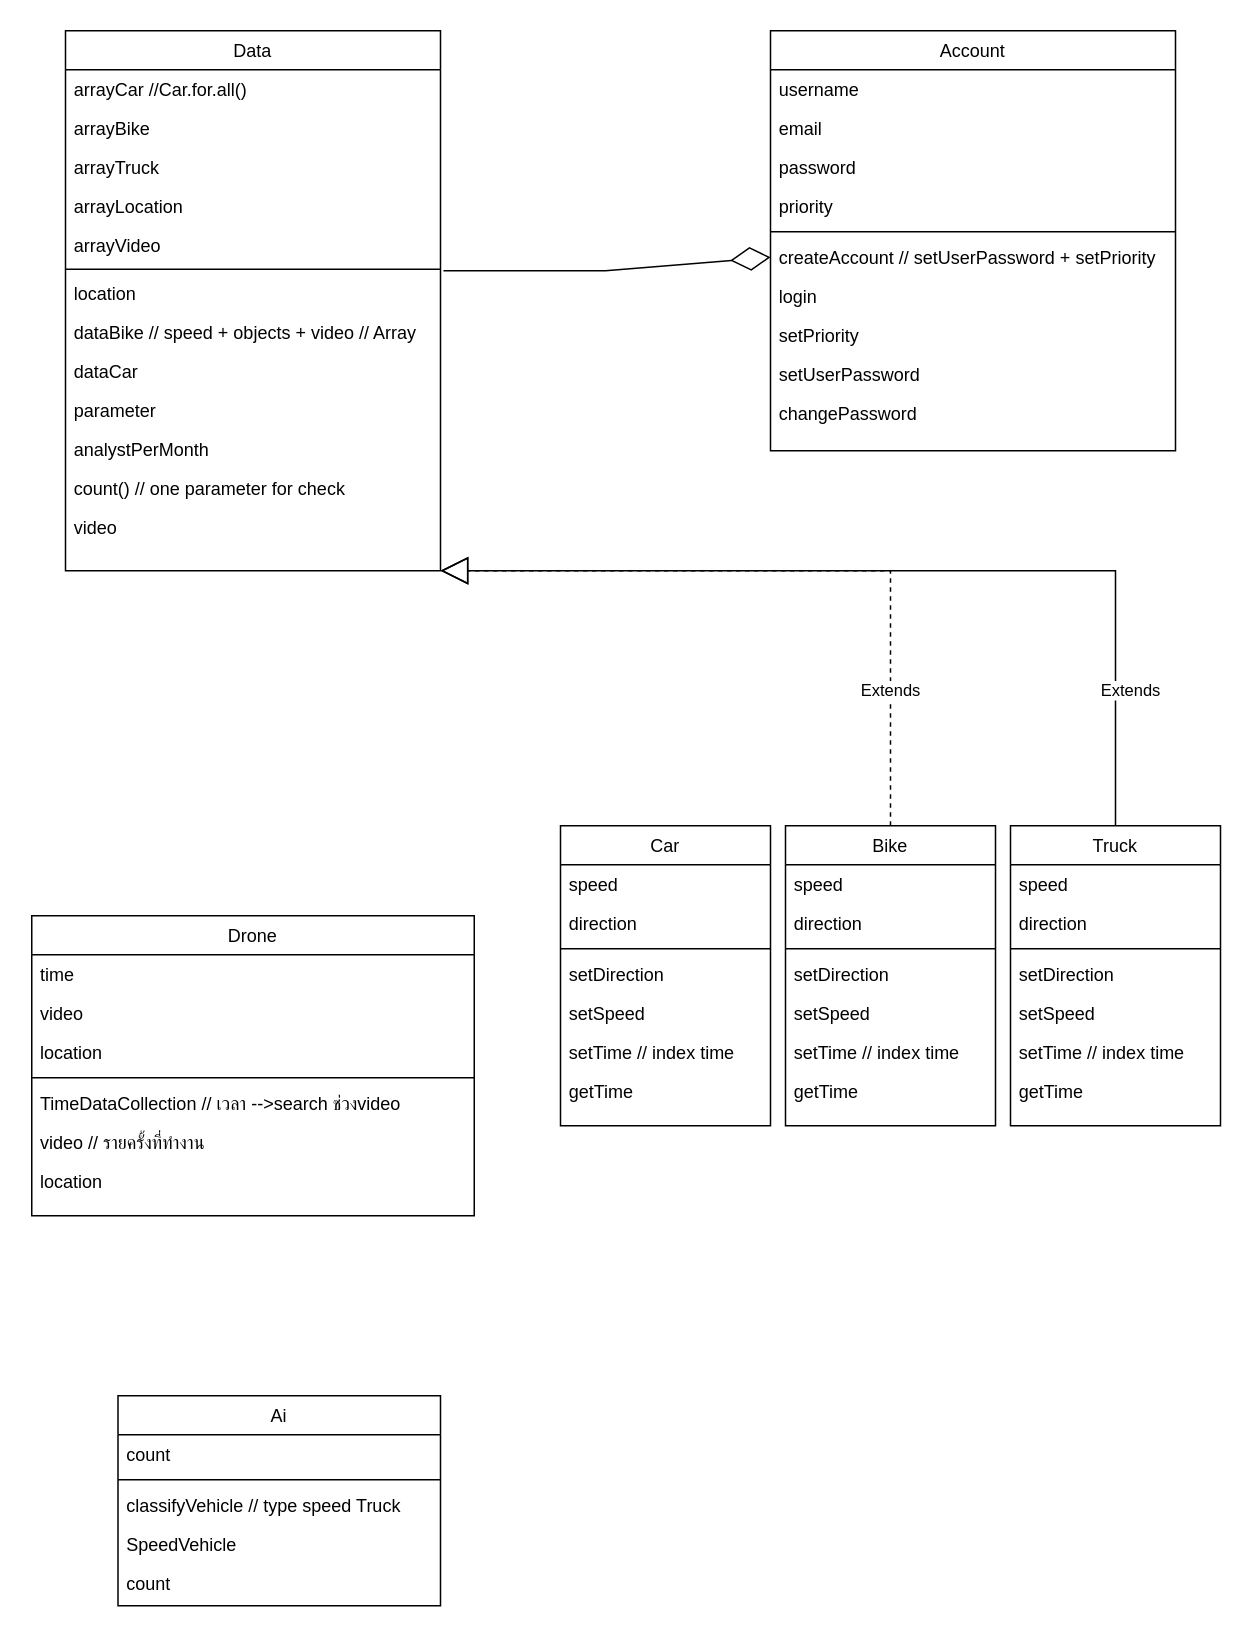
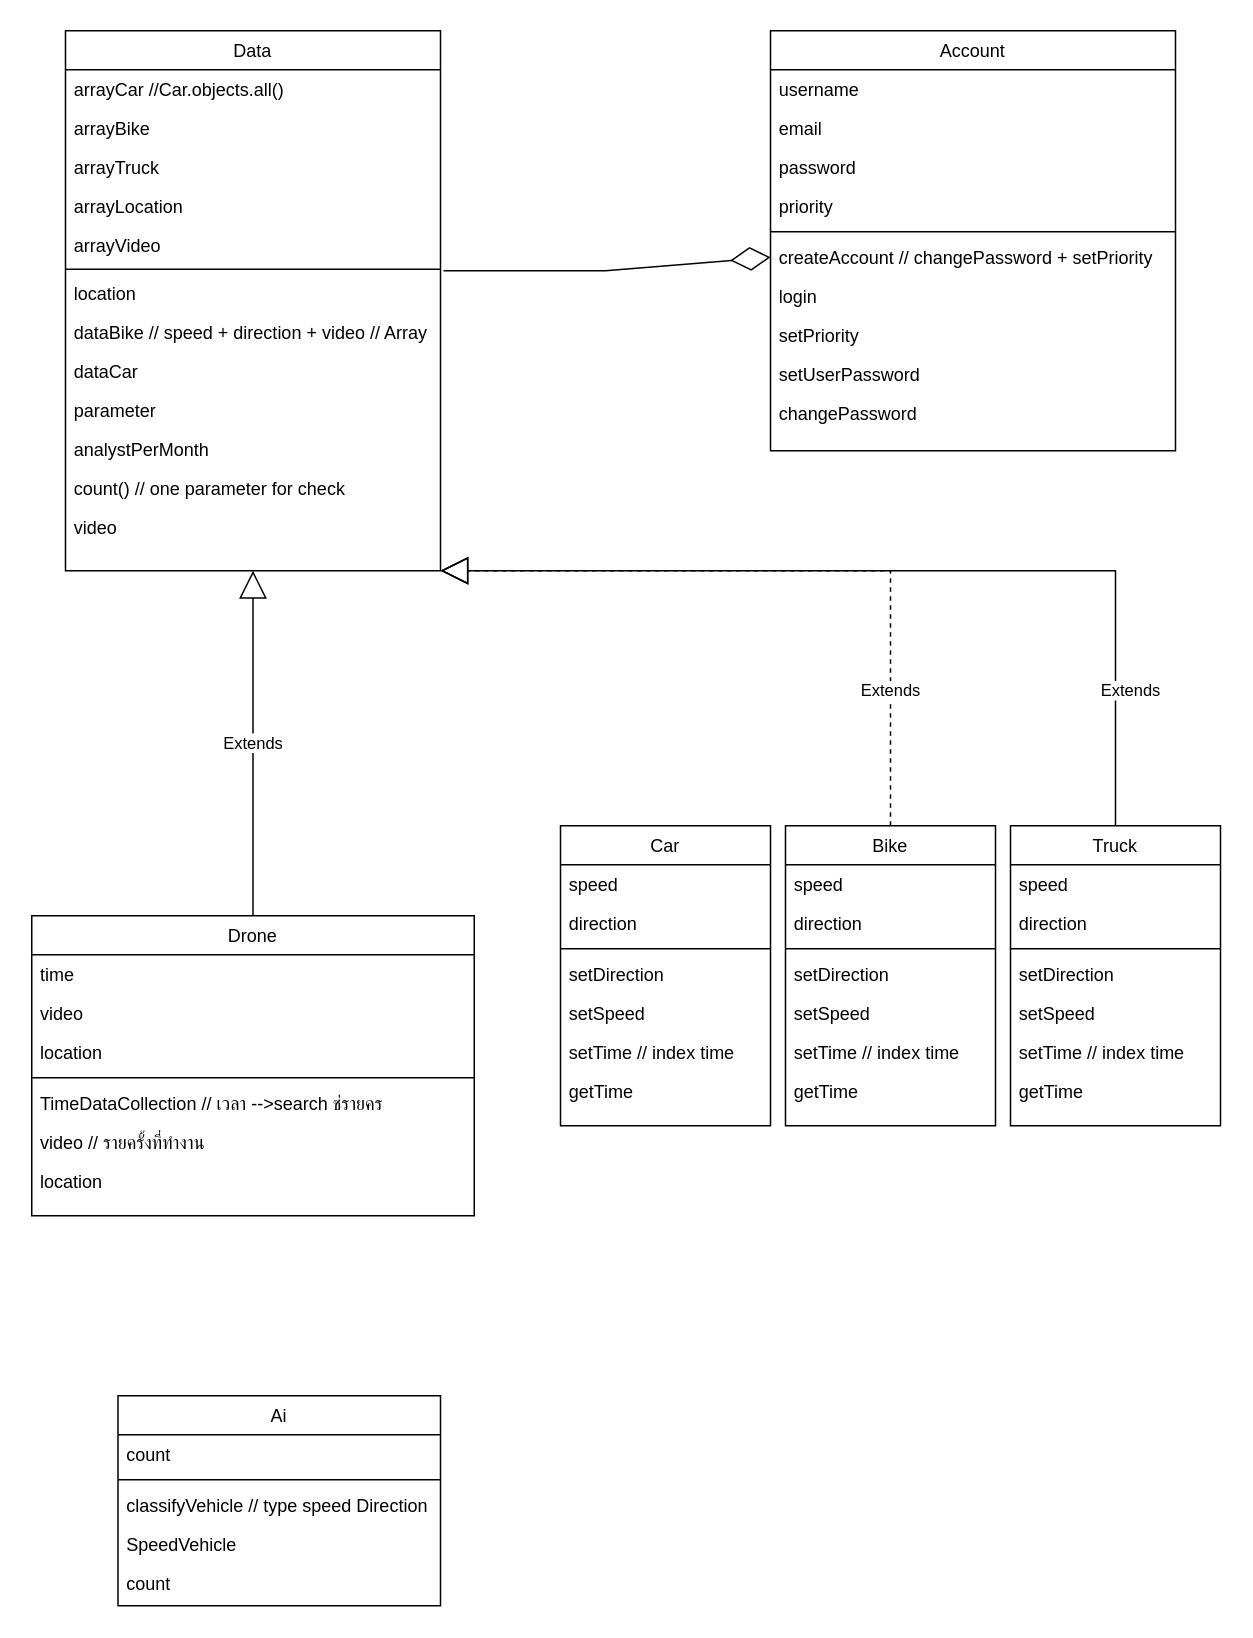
(183, 90) -> (203, 90)
(996, 258) -> (991, 258)
(272, 333) -> (277, 333)
none -> (253, 757)
(251, 1104) -> (243, 1104)
(284, 1506) -> (299, 1506)
